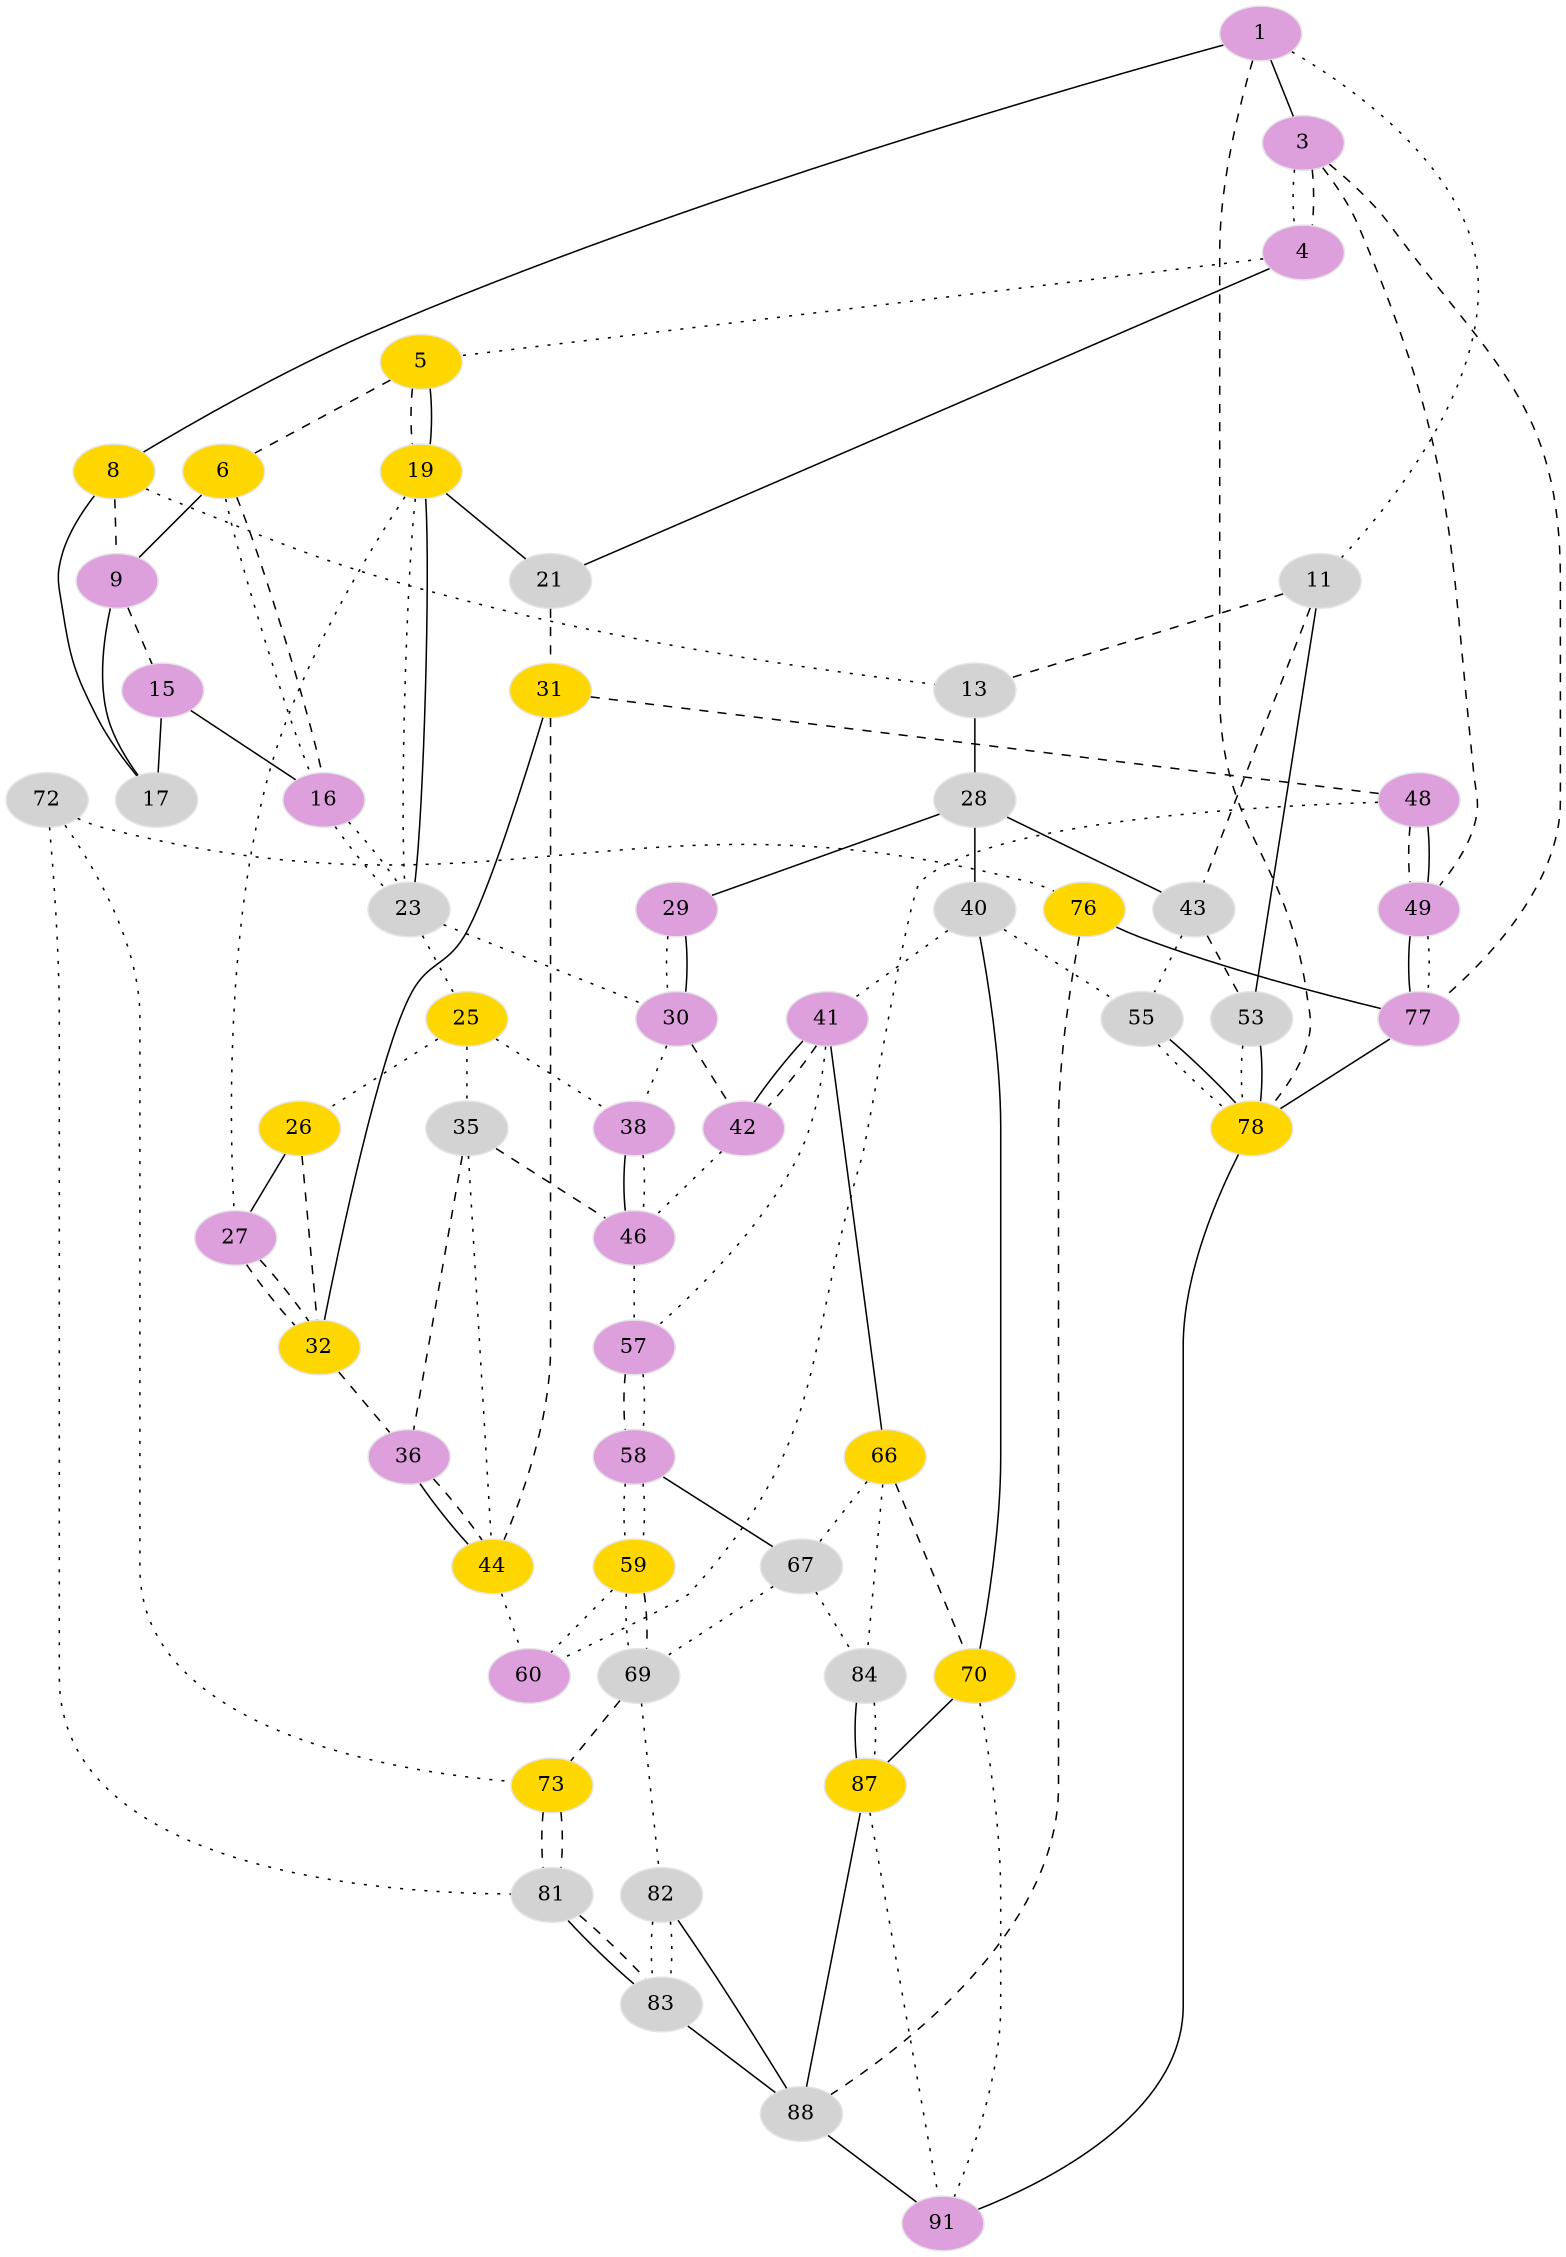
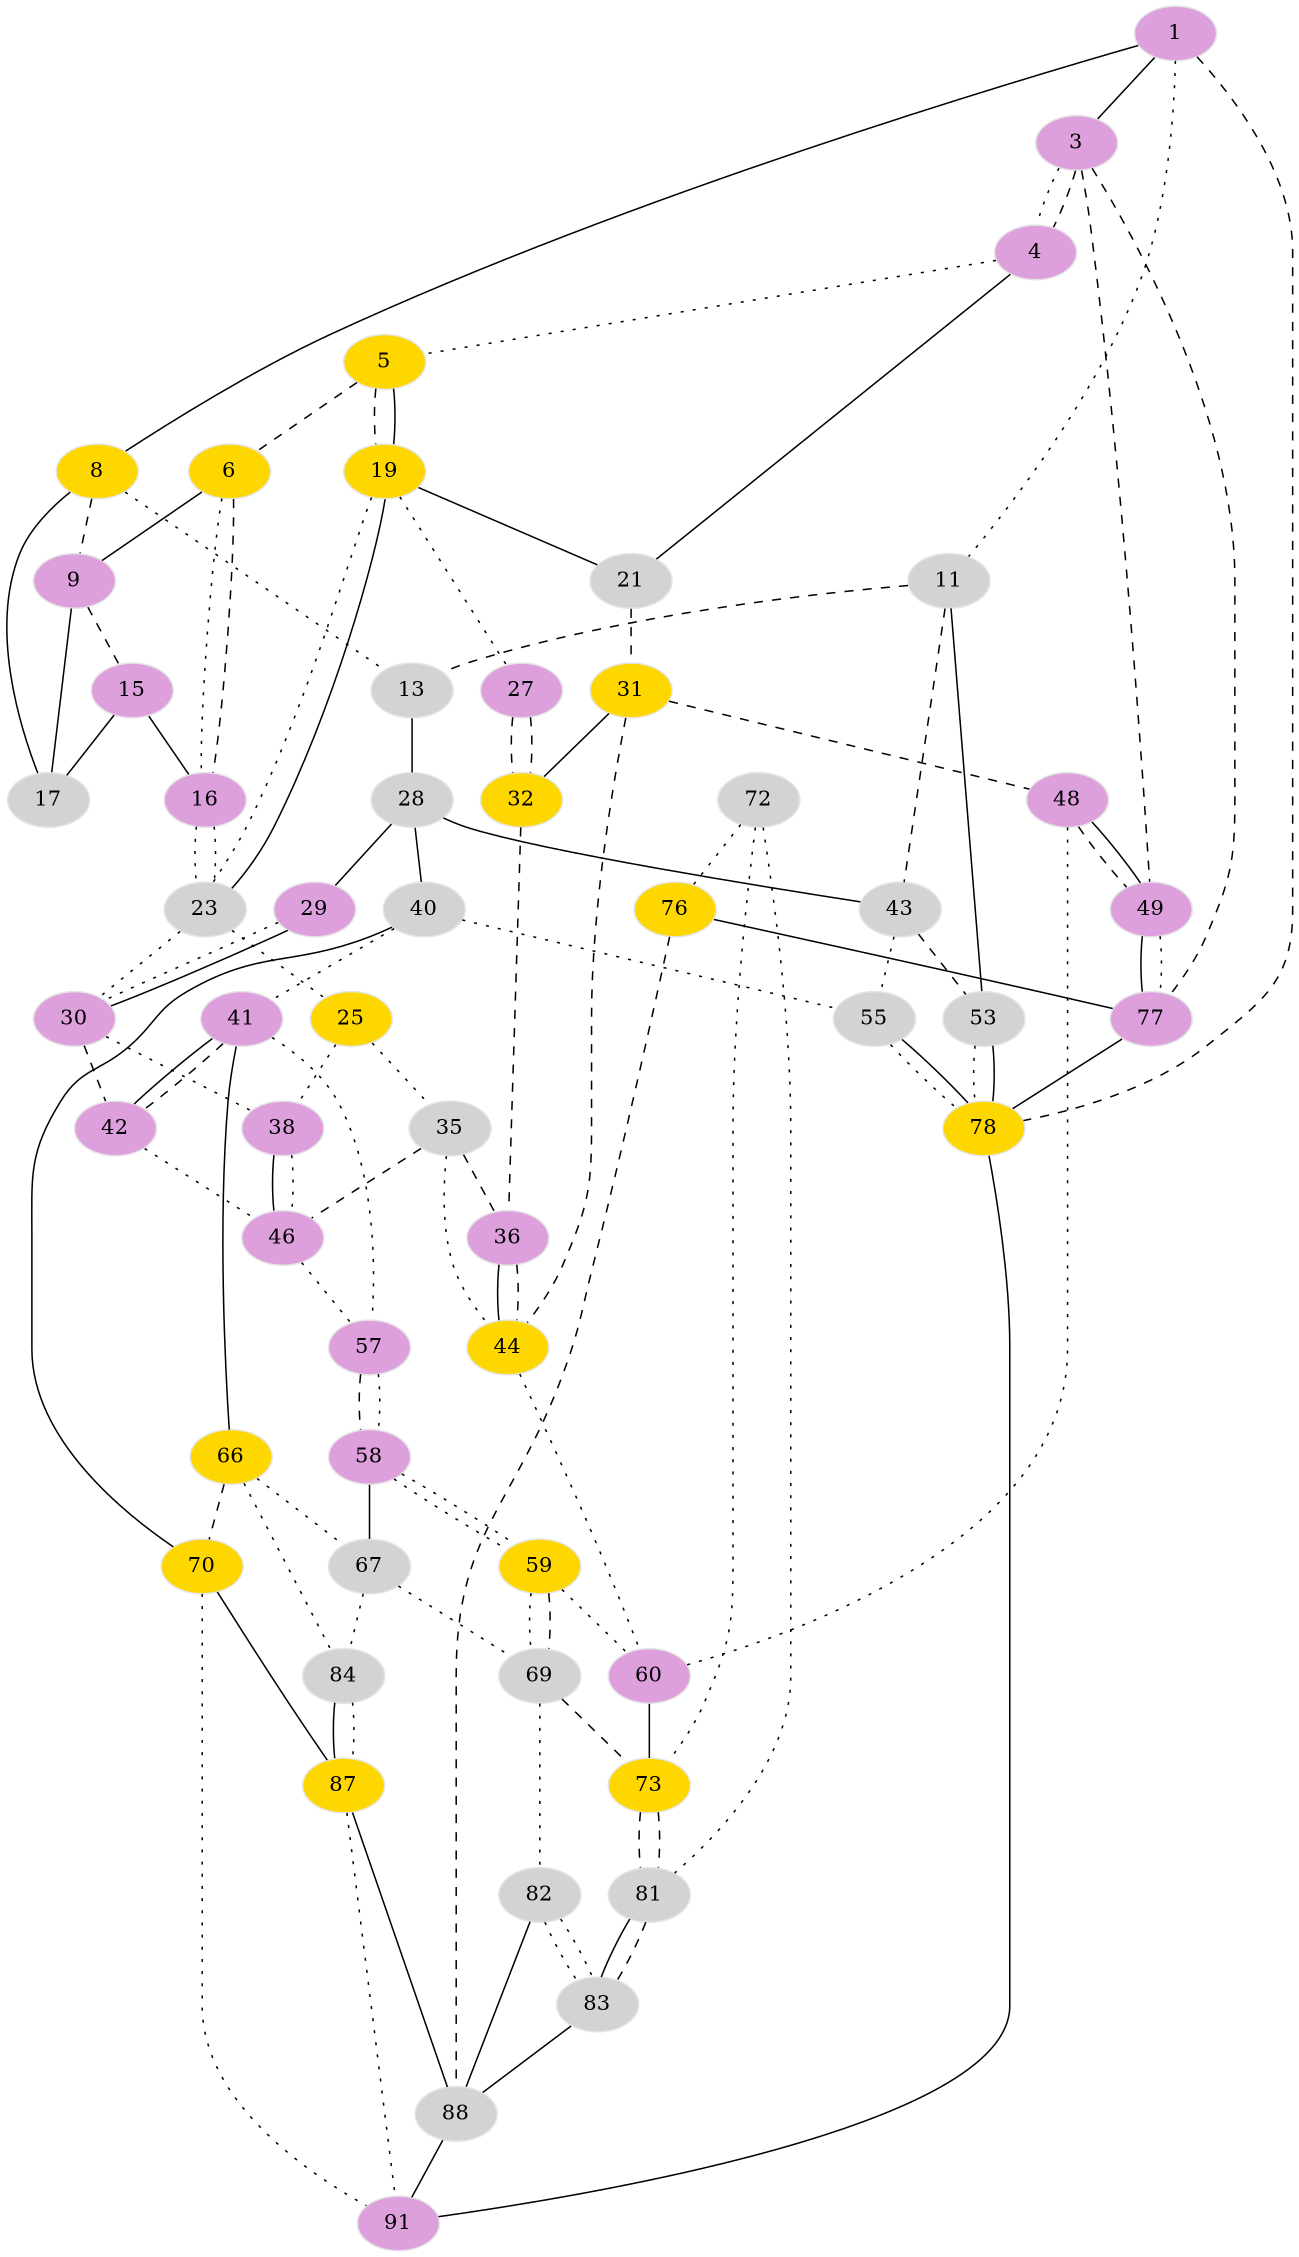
(300, 1128) -> none
none -> (649, 1731)
